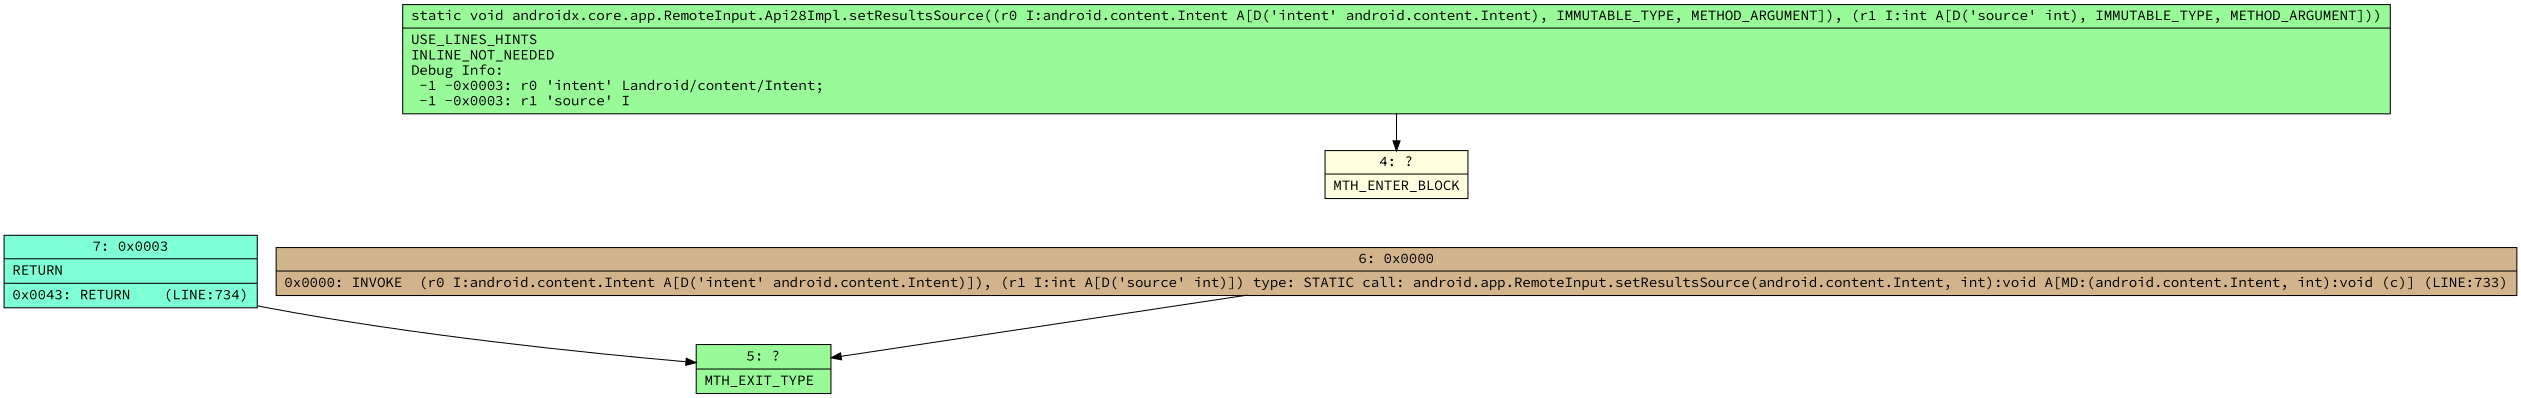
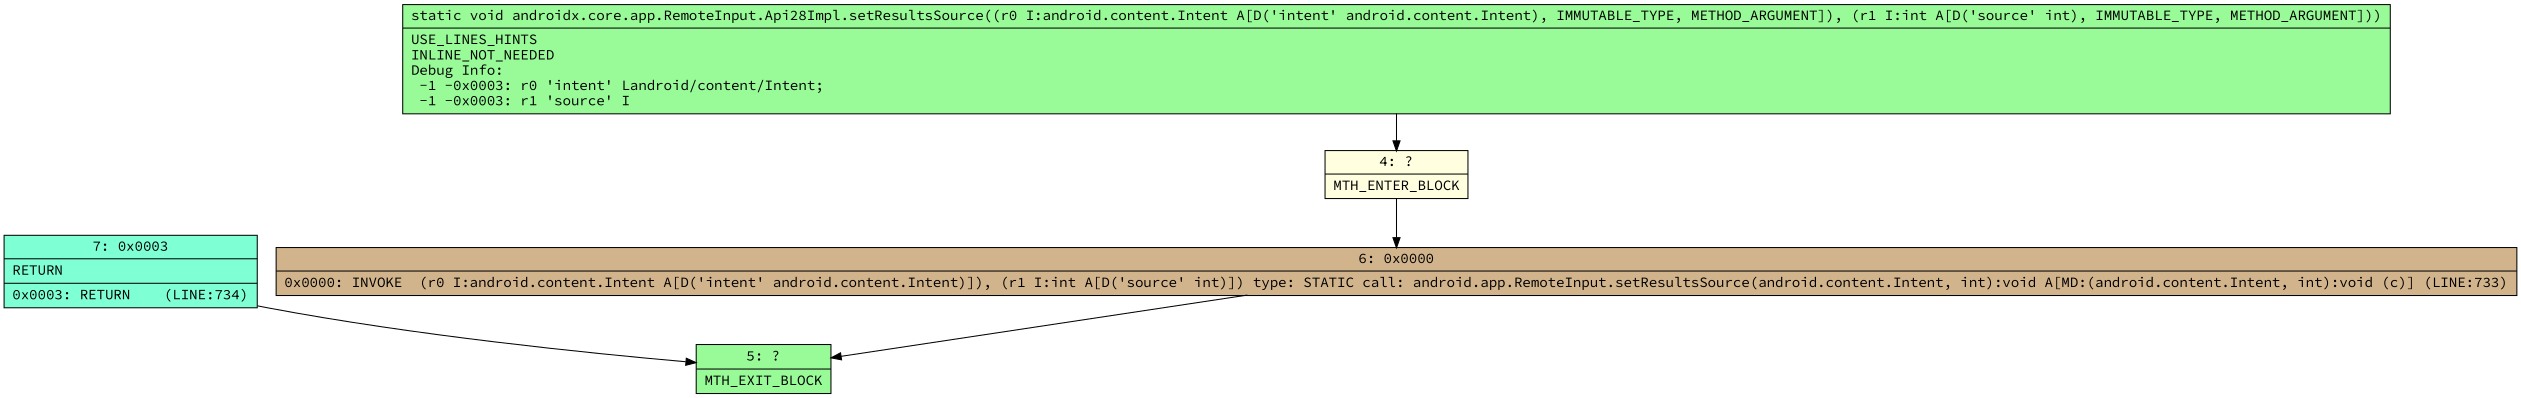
none -> (1396, 218)
(131, 295) -> (131, 295)
(760, 381) -> (764, 381)
